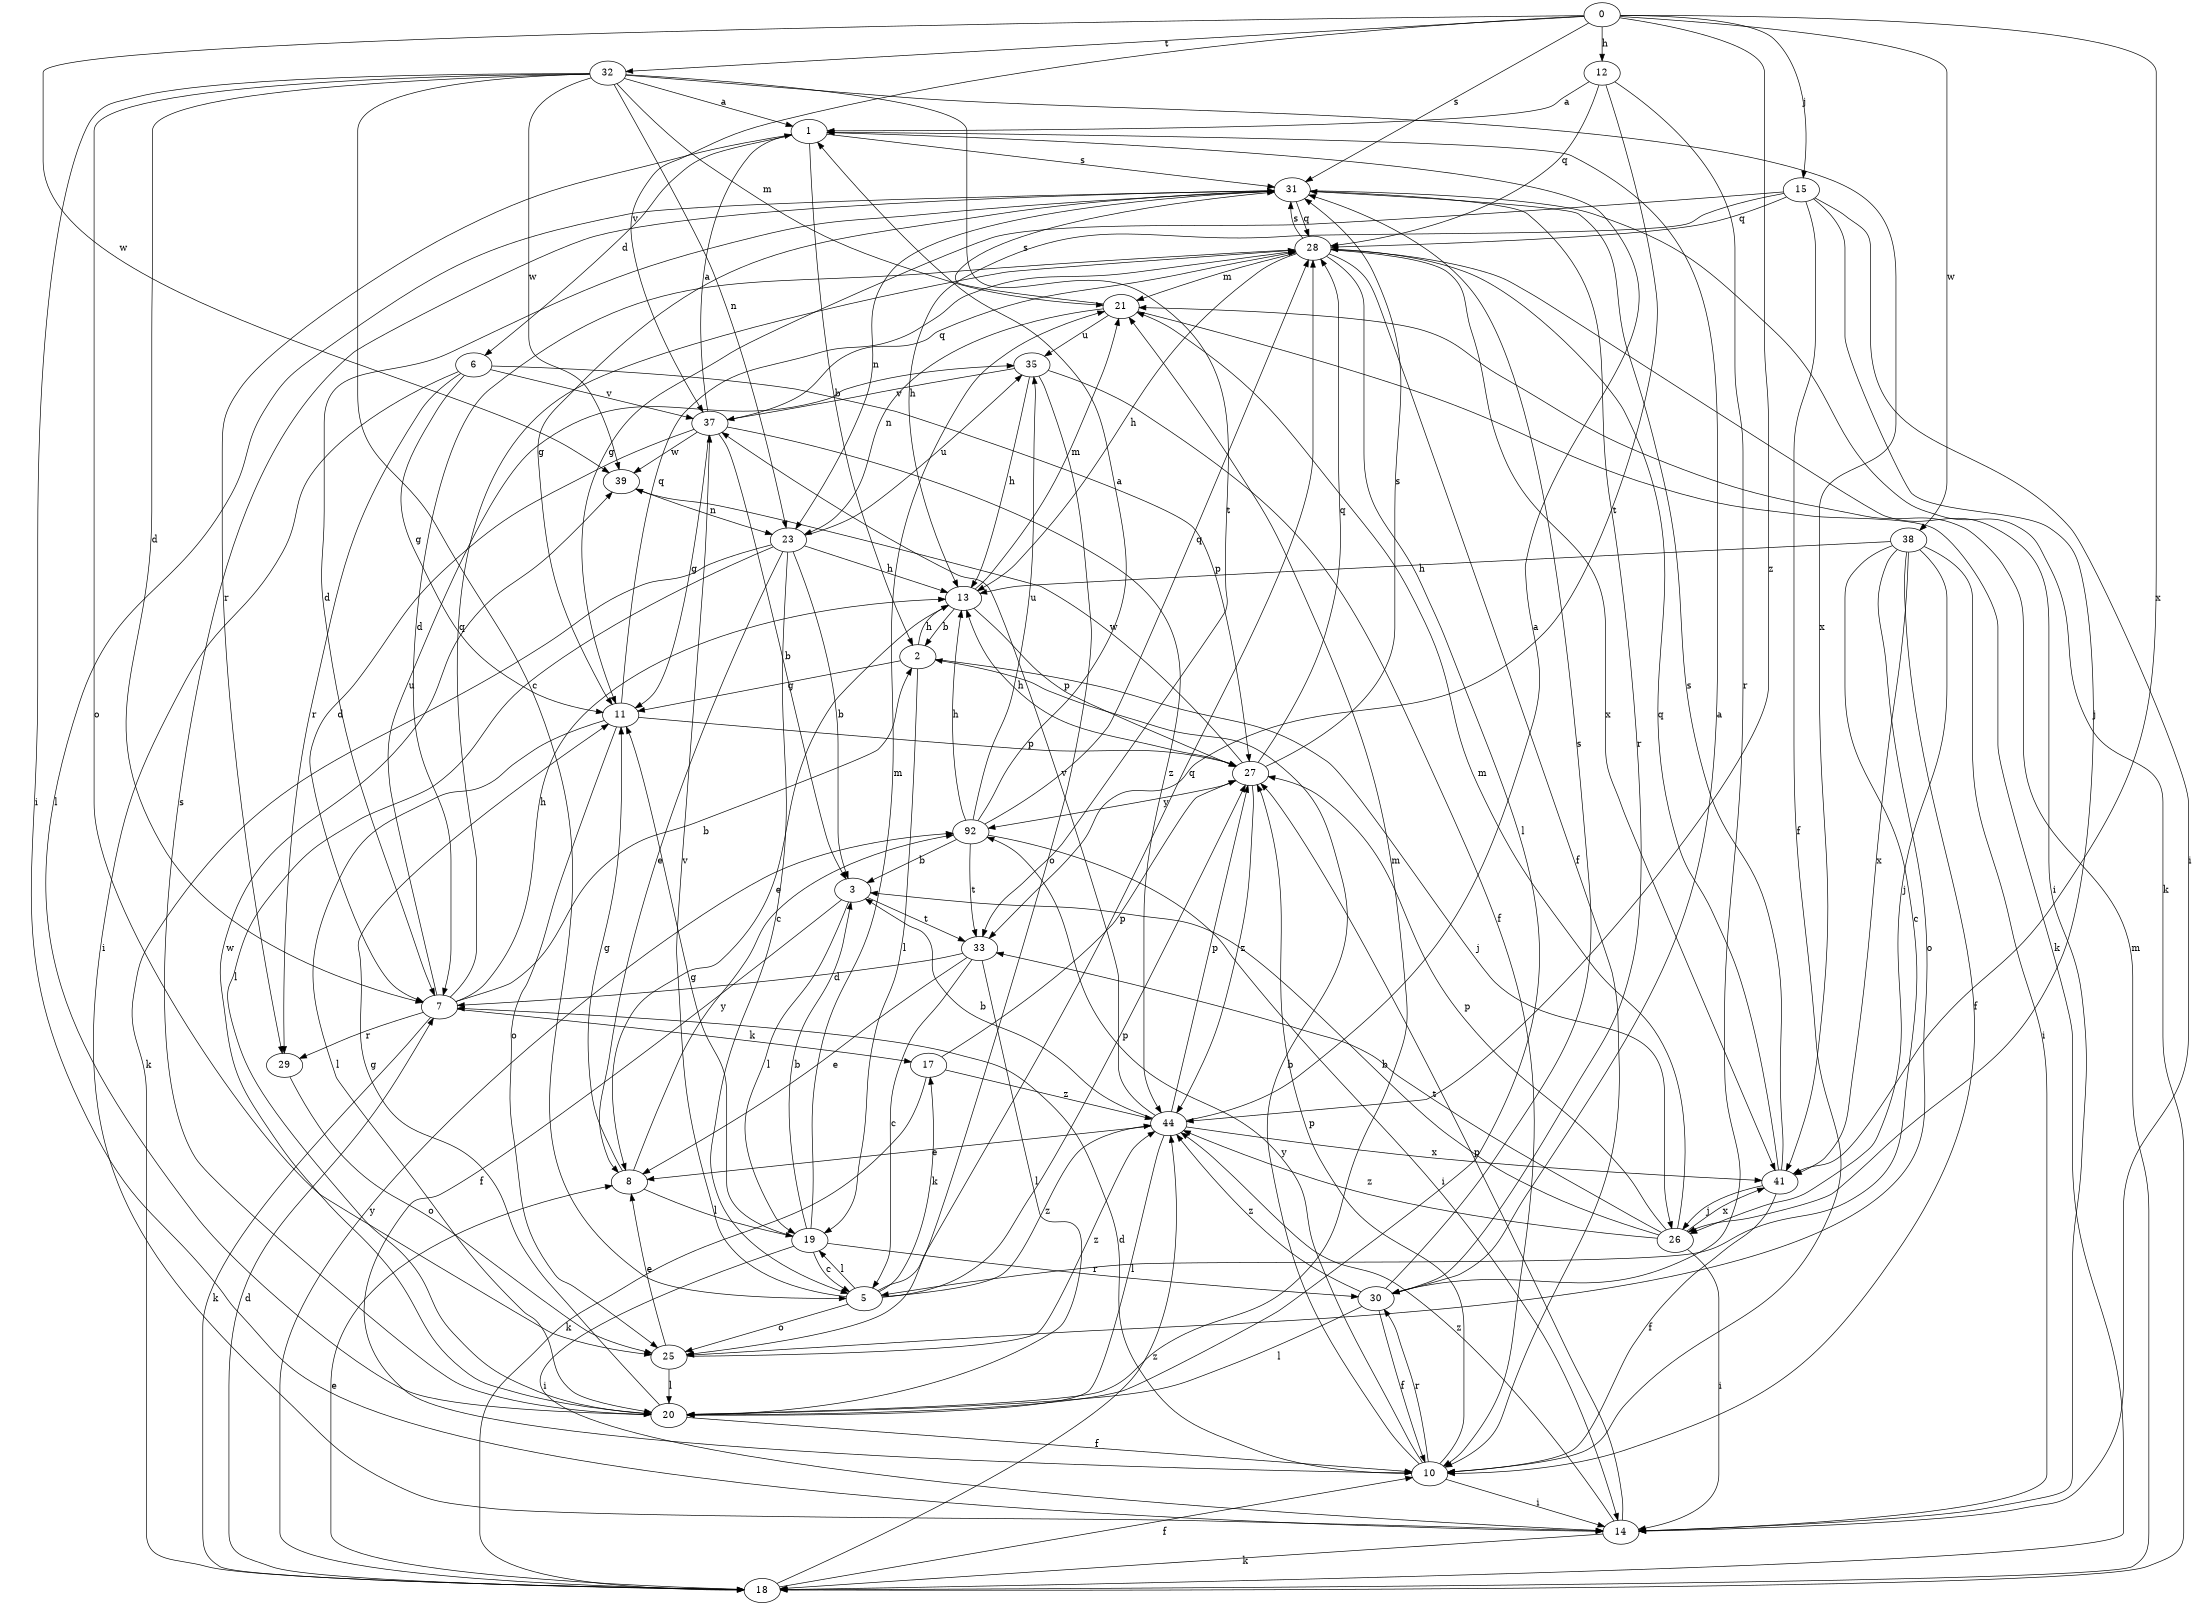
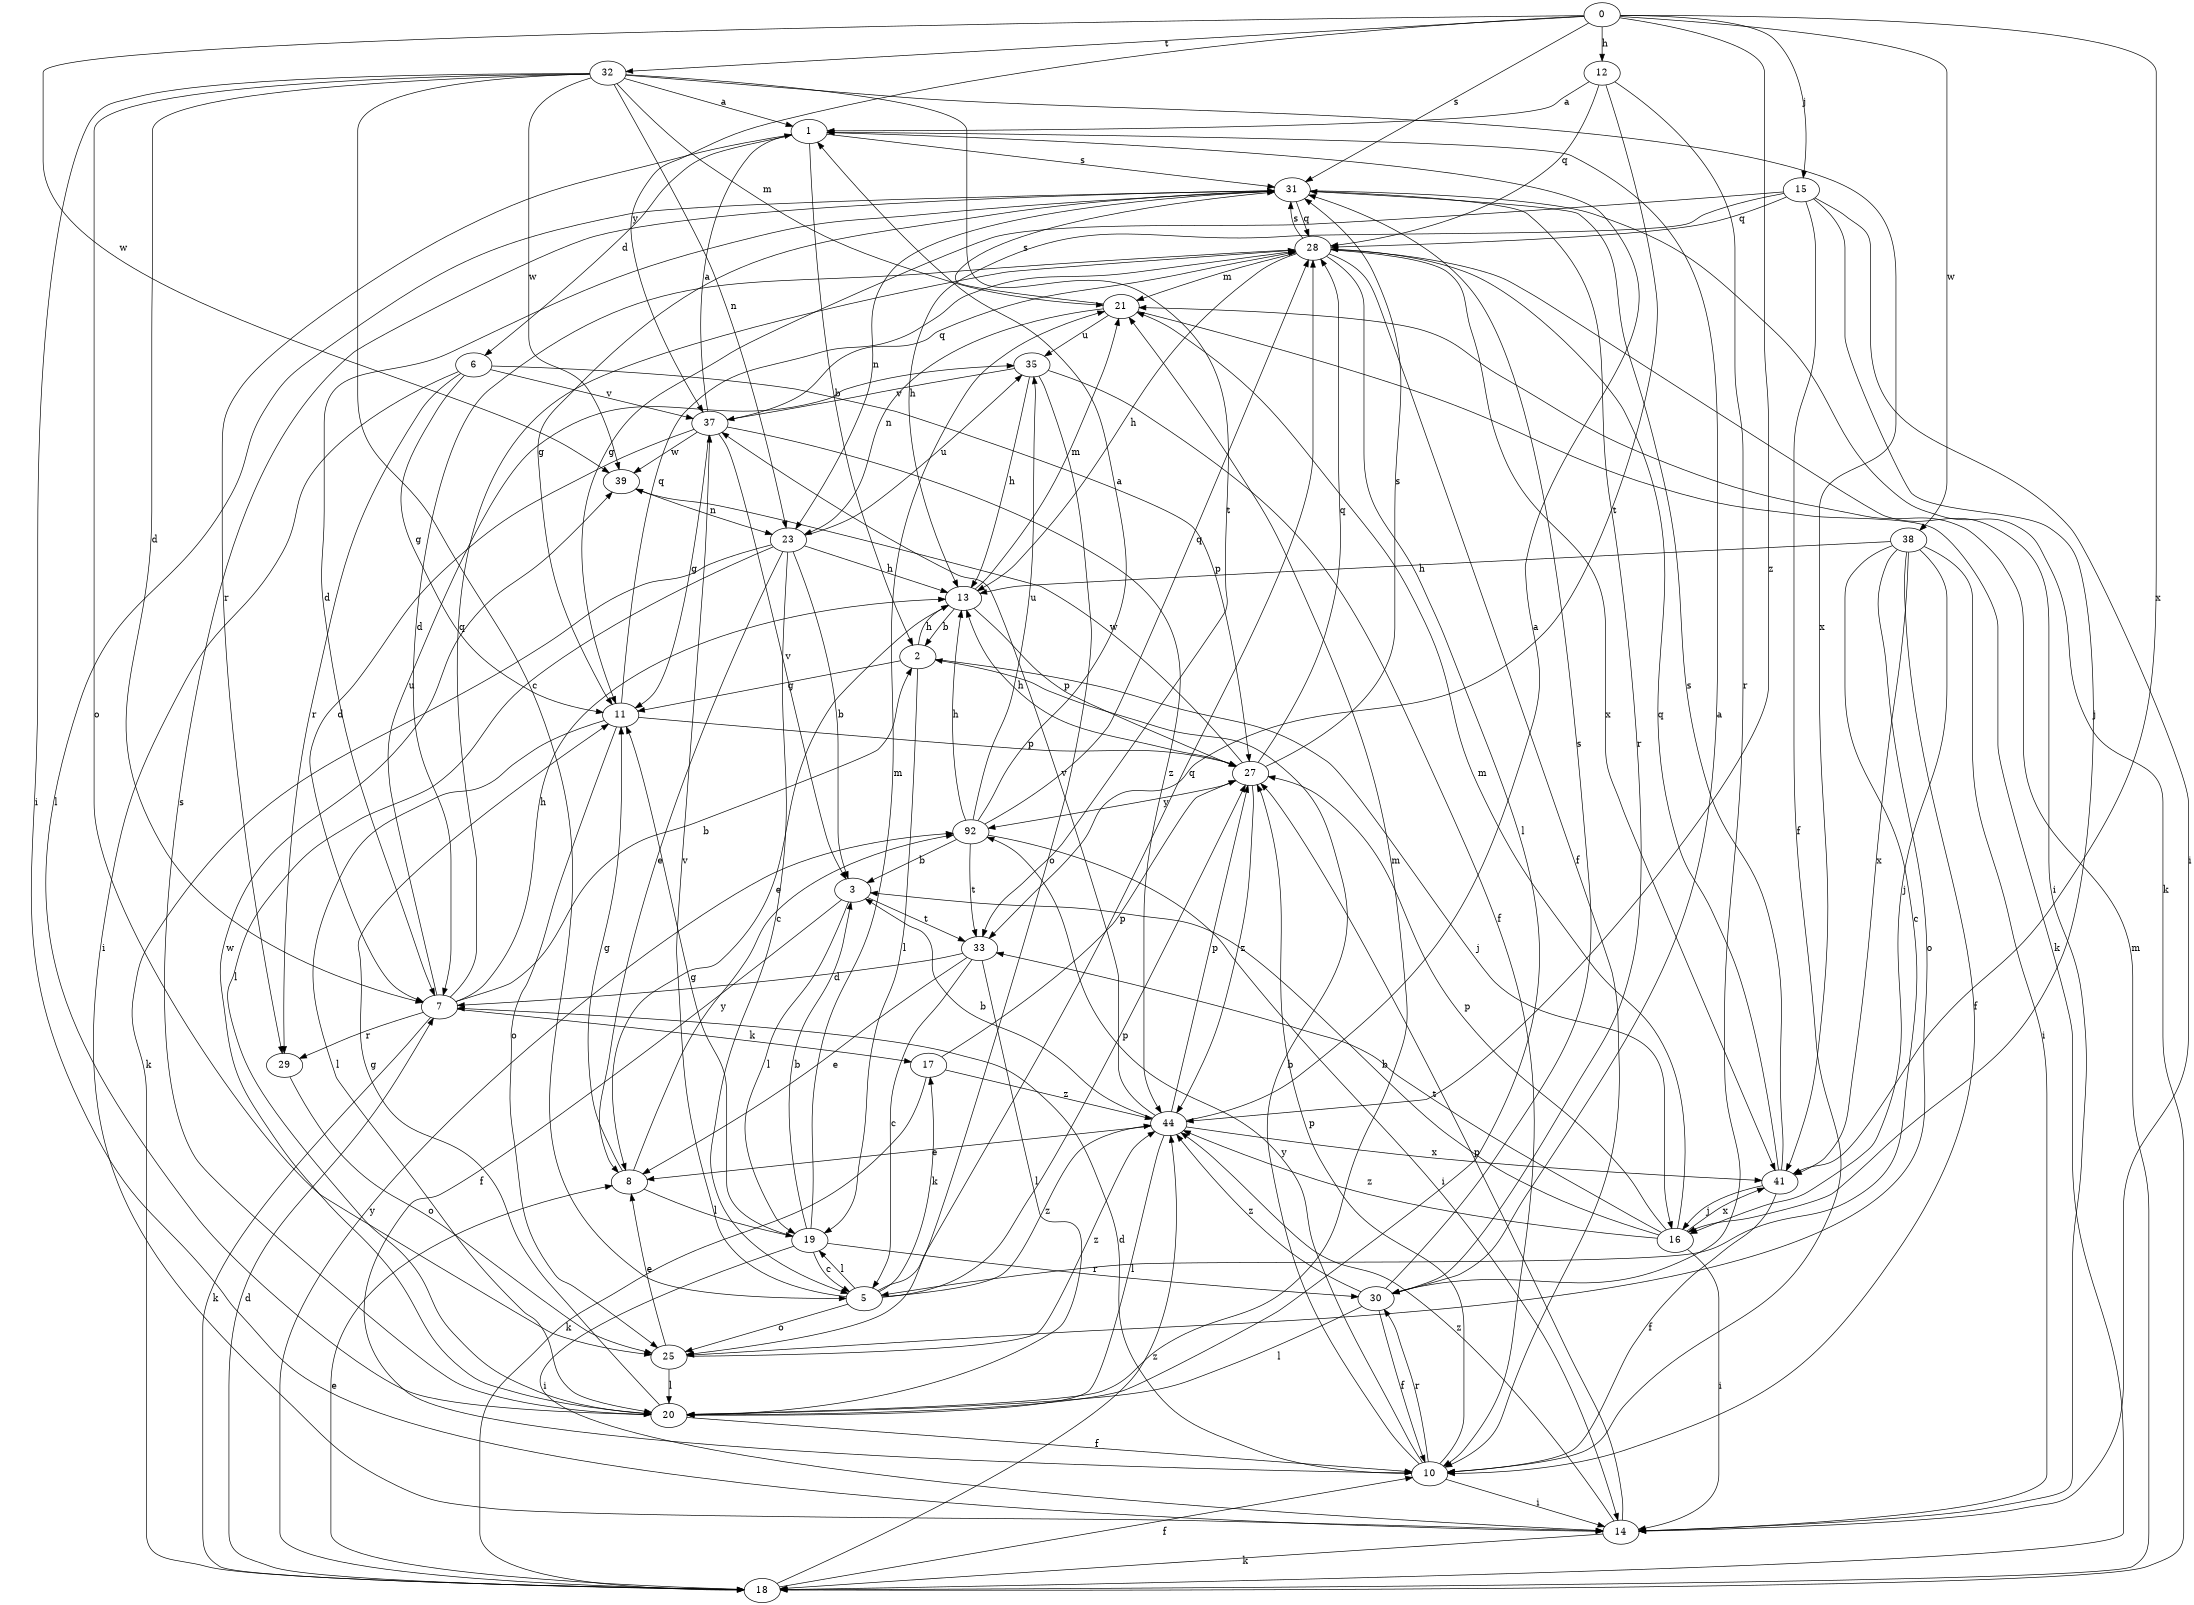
(636, 219) -> (636, 219)
(788, 657) -> (788, 657)
(1675, 1240) -> (1675, 1240)
